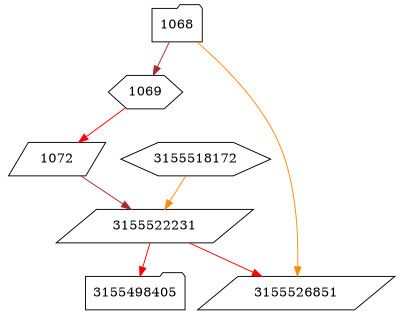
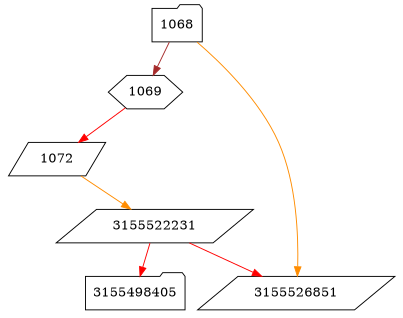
(196, 159) -> none
(102, 190) -> (102, 190)
